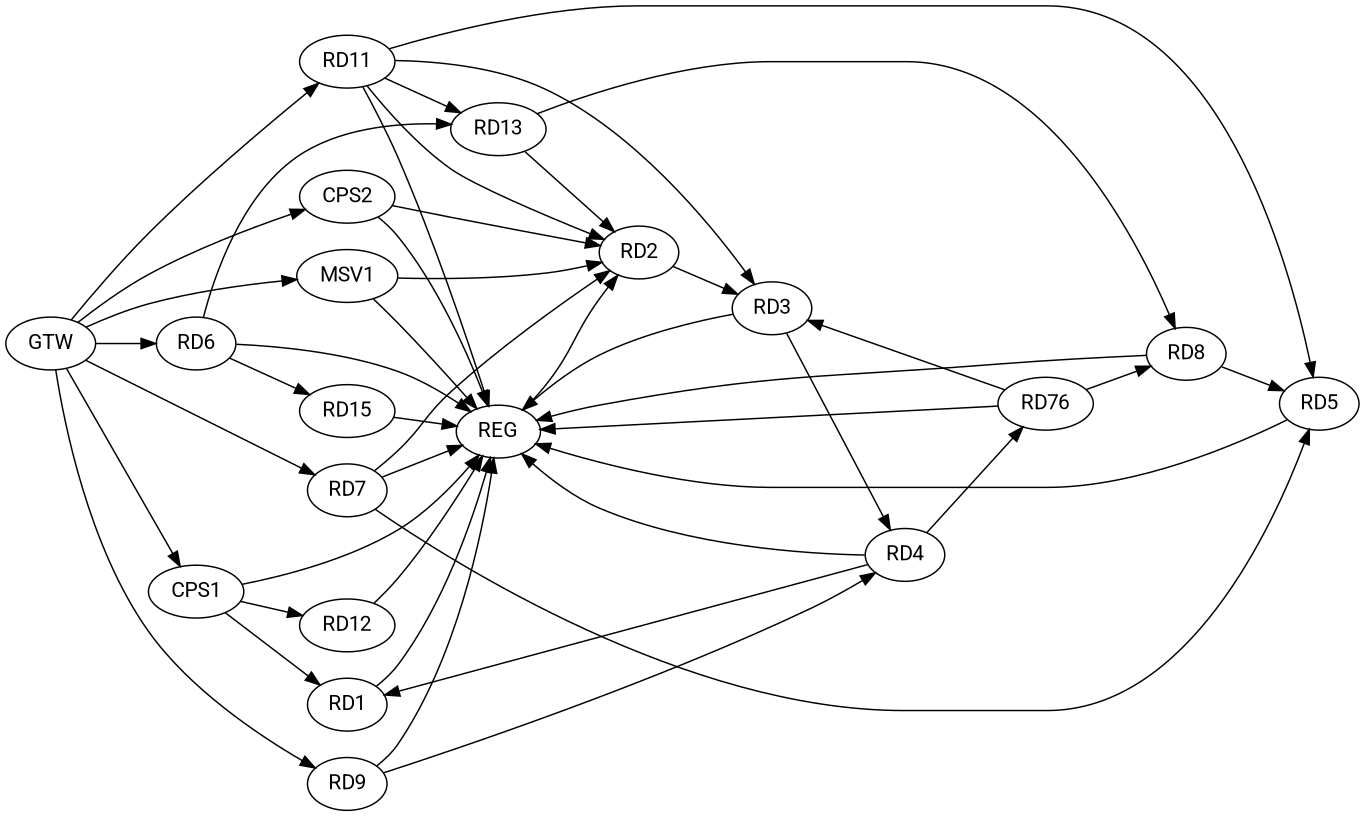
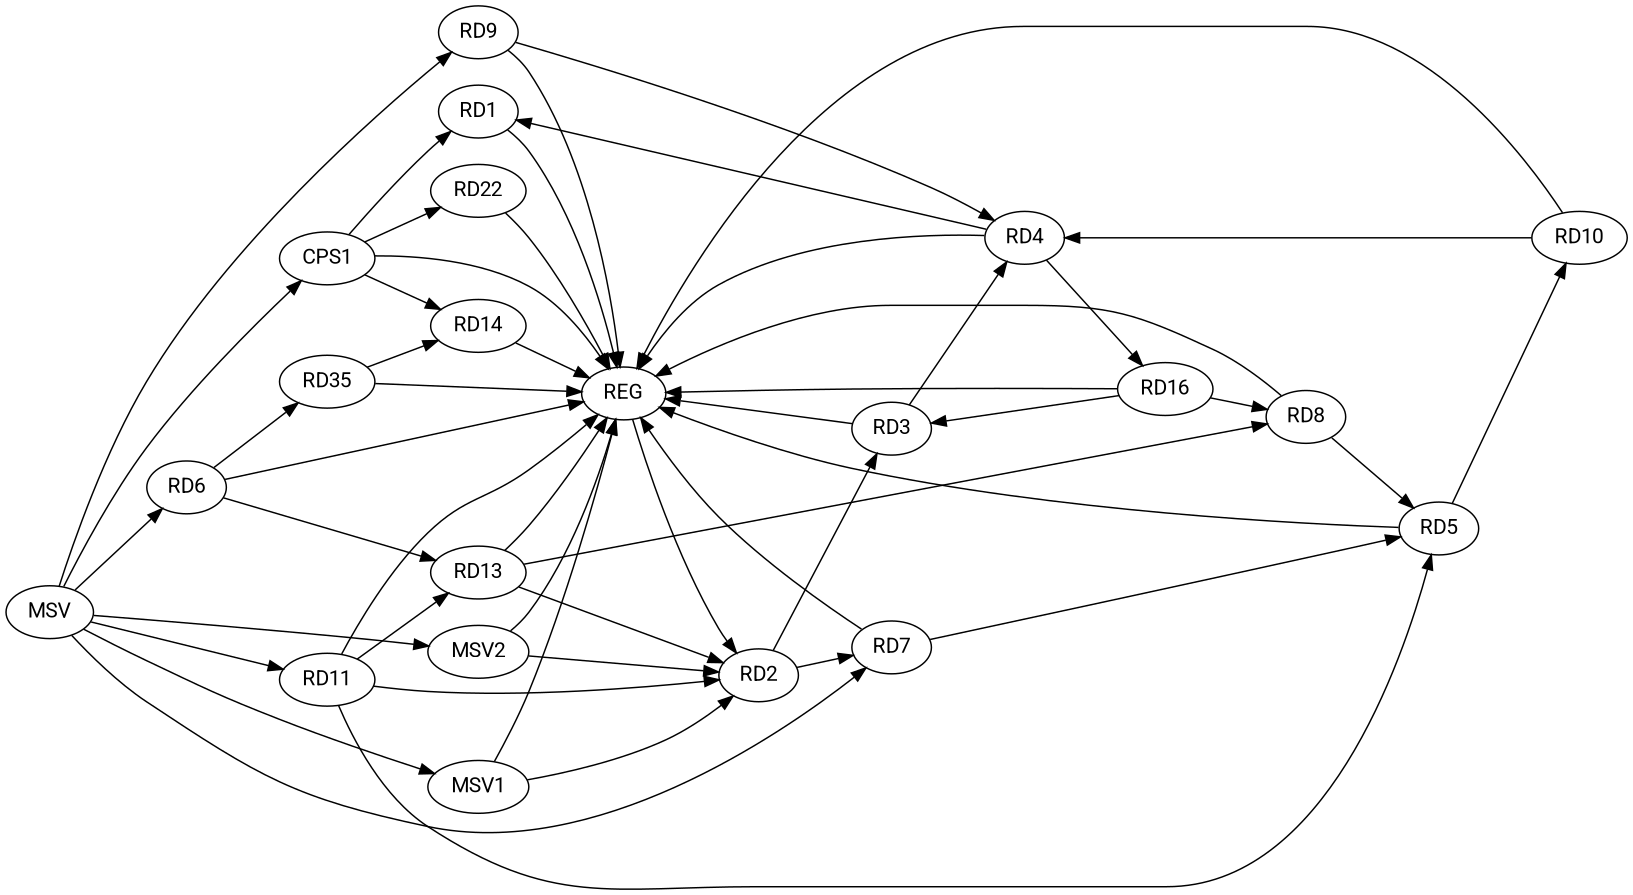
(597, 120) -> none
(347, 197) -> (478, 652)
none -> (1579, 238)
none -> (478, 326)
(51, 344) -> (50, 612)
(485, 362) -> (818, 663)
(1046, 404) -> (1165, 389)
(347, 411) -> (327, 382)
none -> (555, 493)
(347, 625) -> (478, 191)
